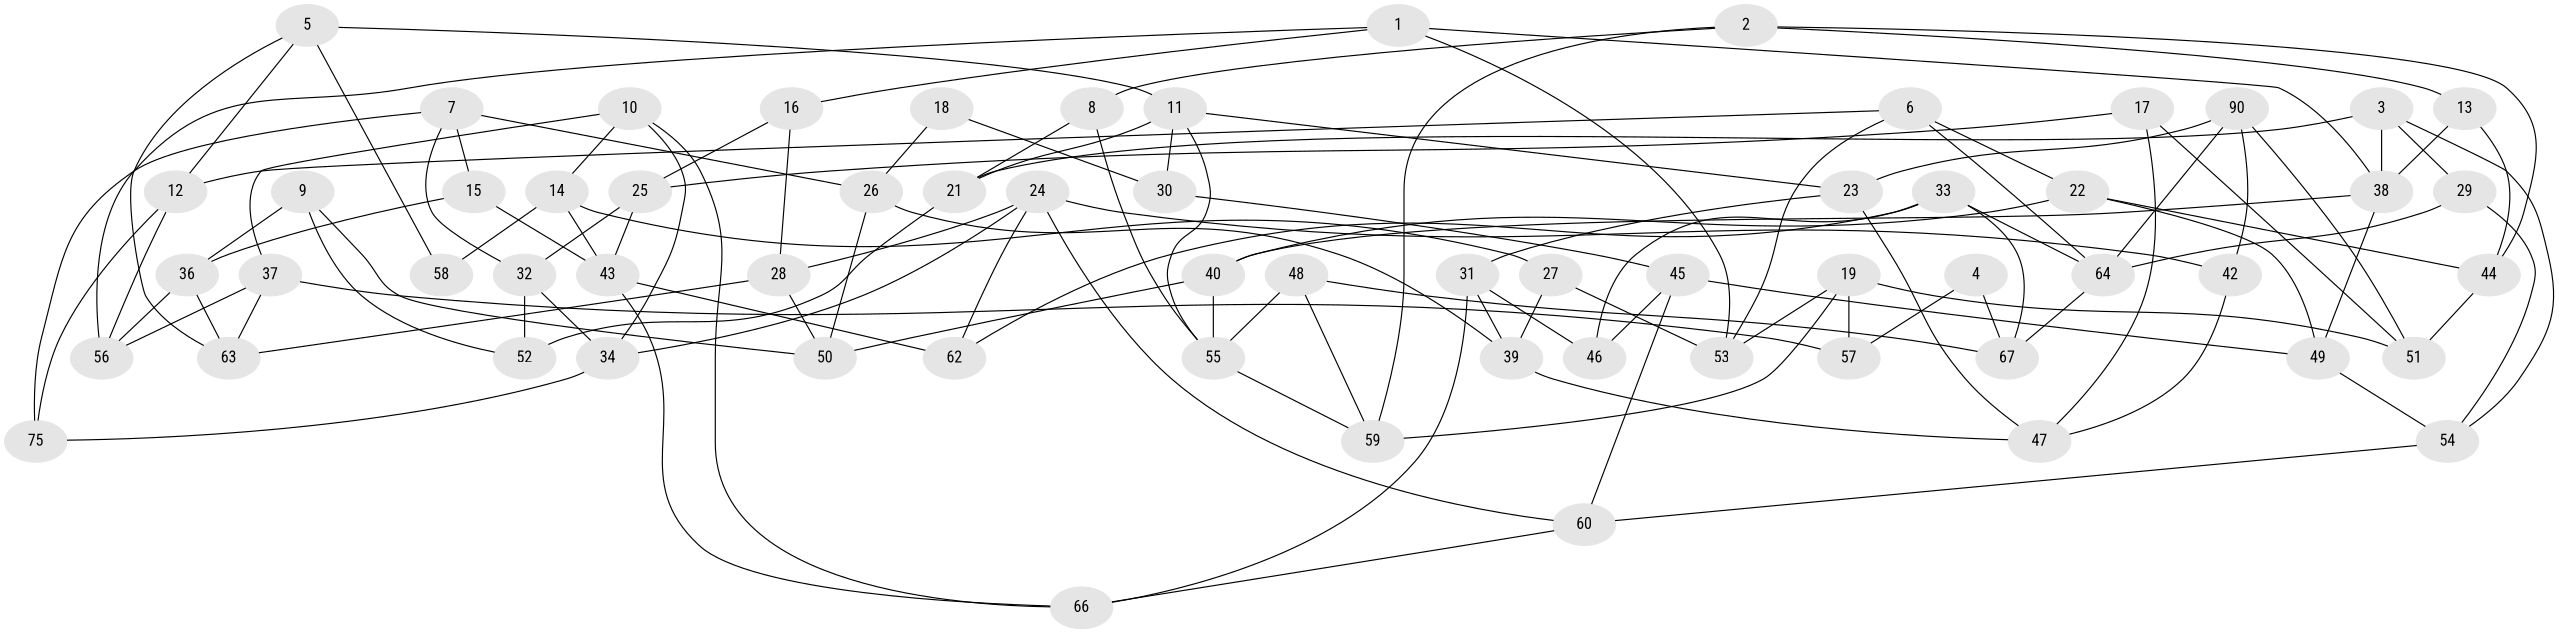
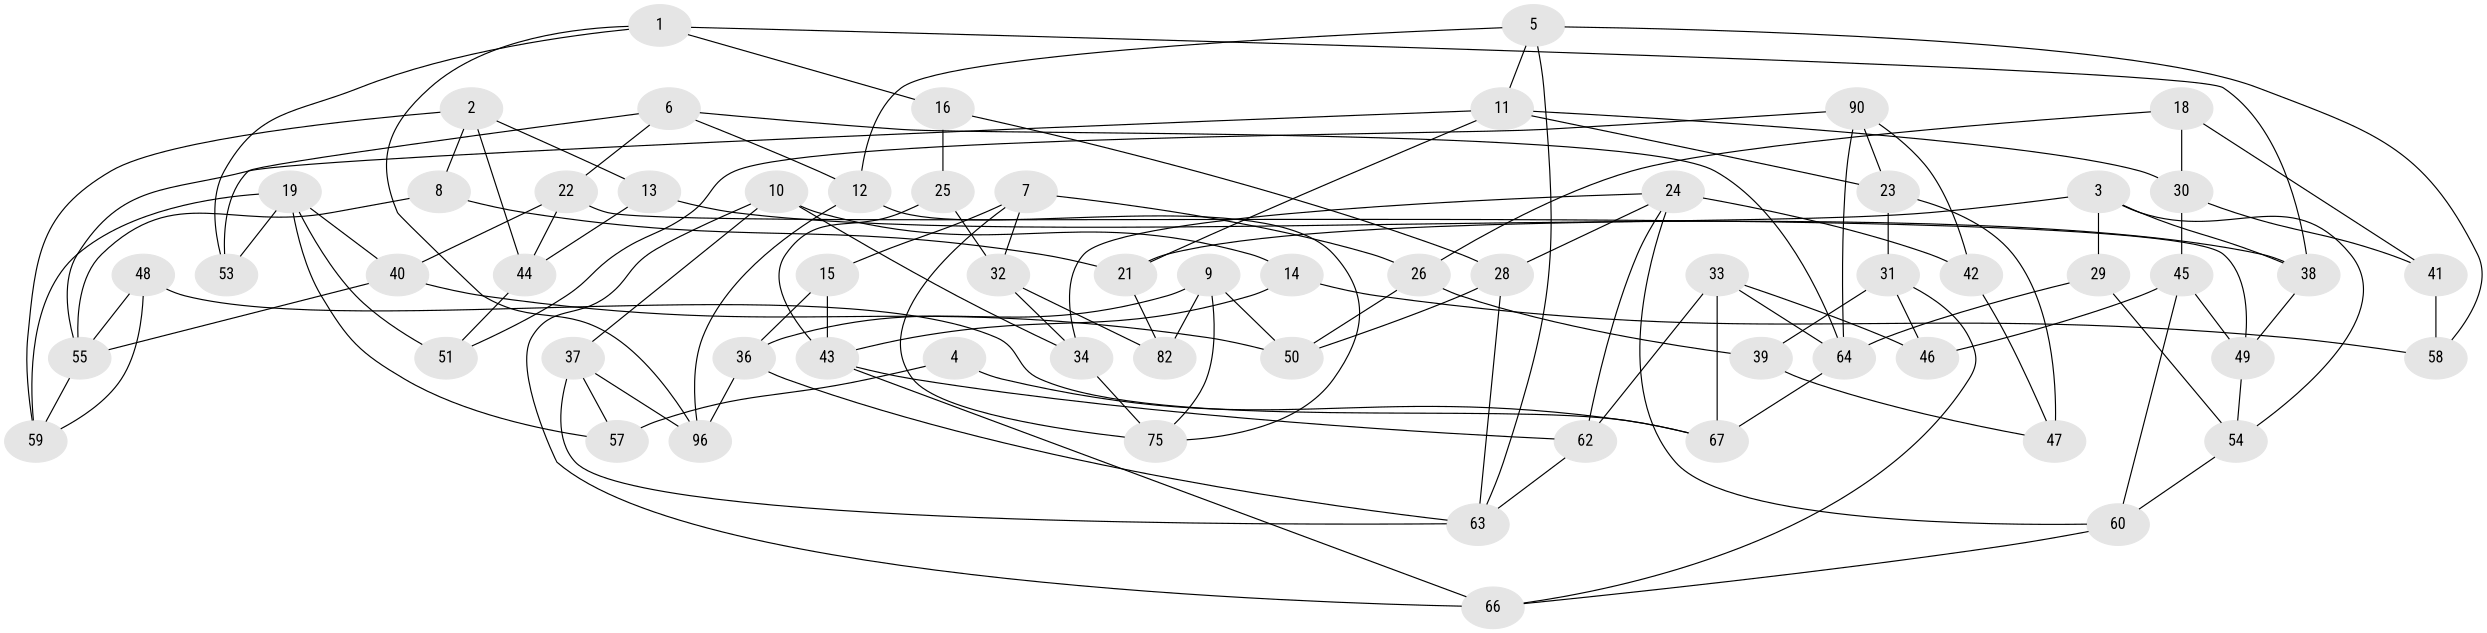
(2142, 109) -> none
(2016, 216) -> (344, 233)
(1551, 275) -> none
none -> (2436, 275)
(102, 358) -> (700, 441)
(525, 358) -> (1165, 358)
none -> (1210, 365)
none -> (1532, 483)
